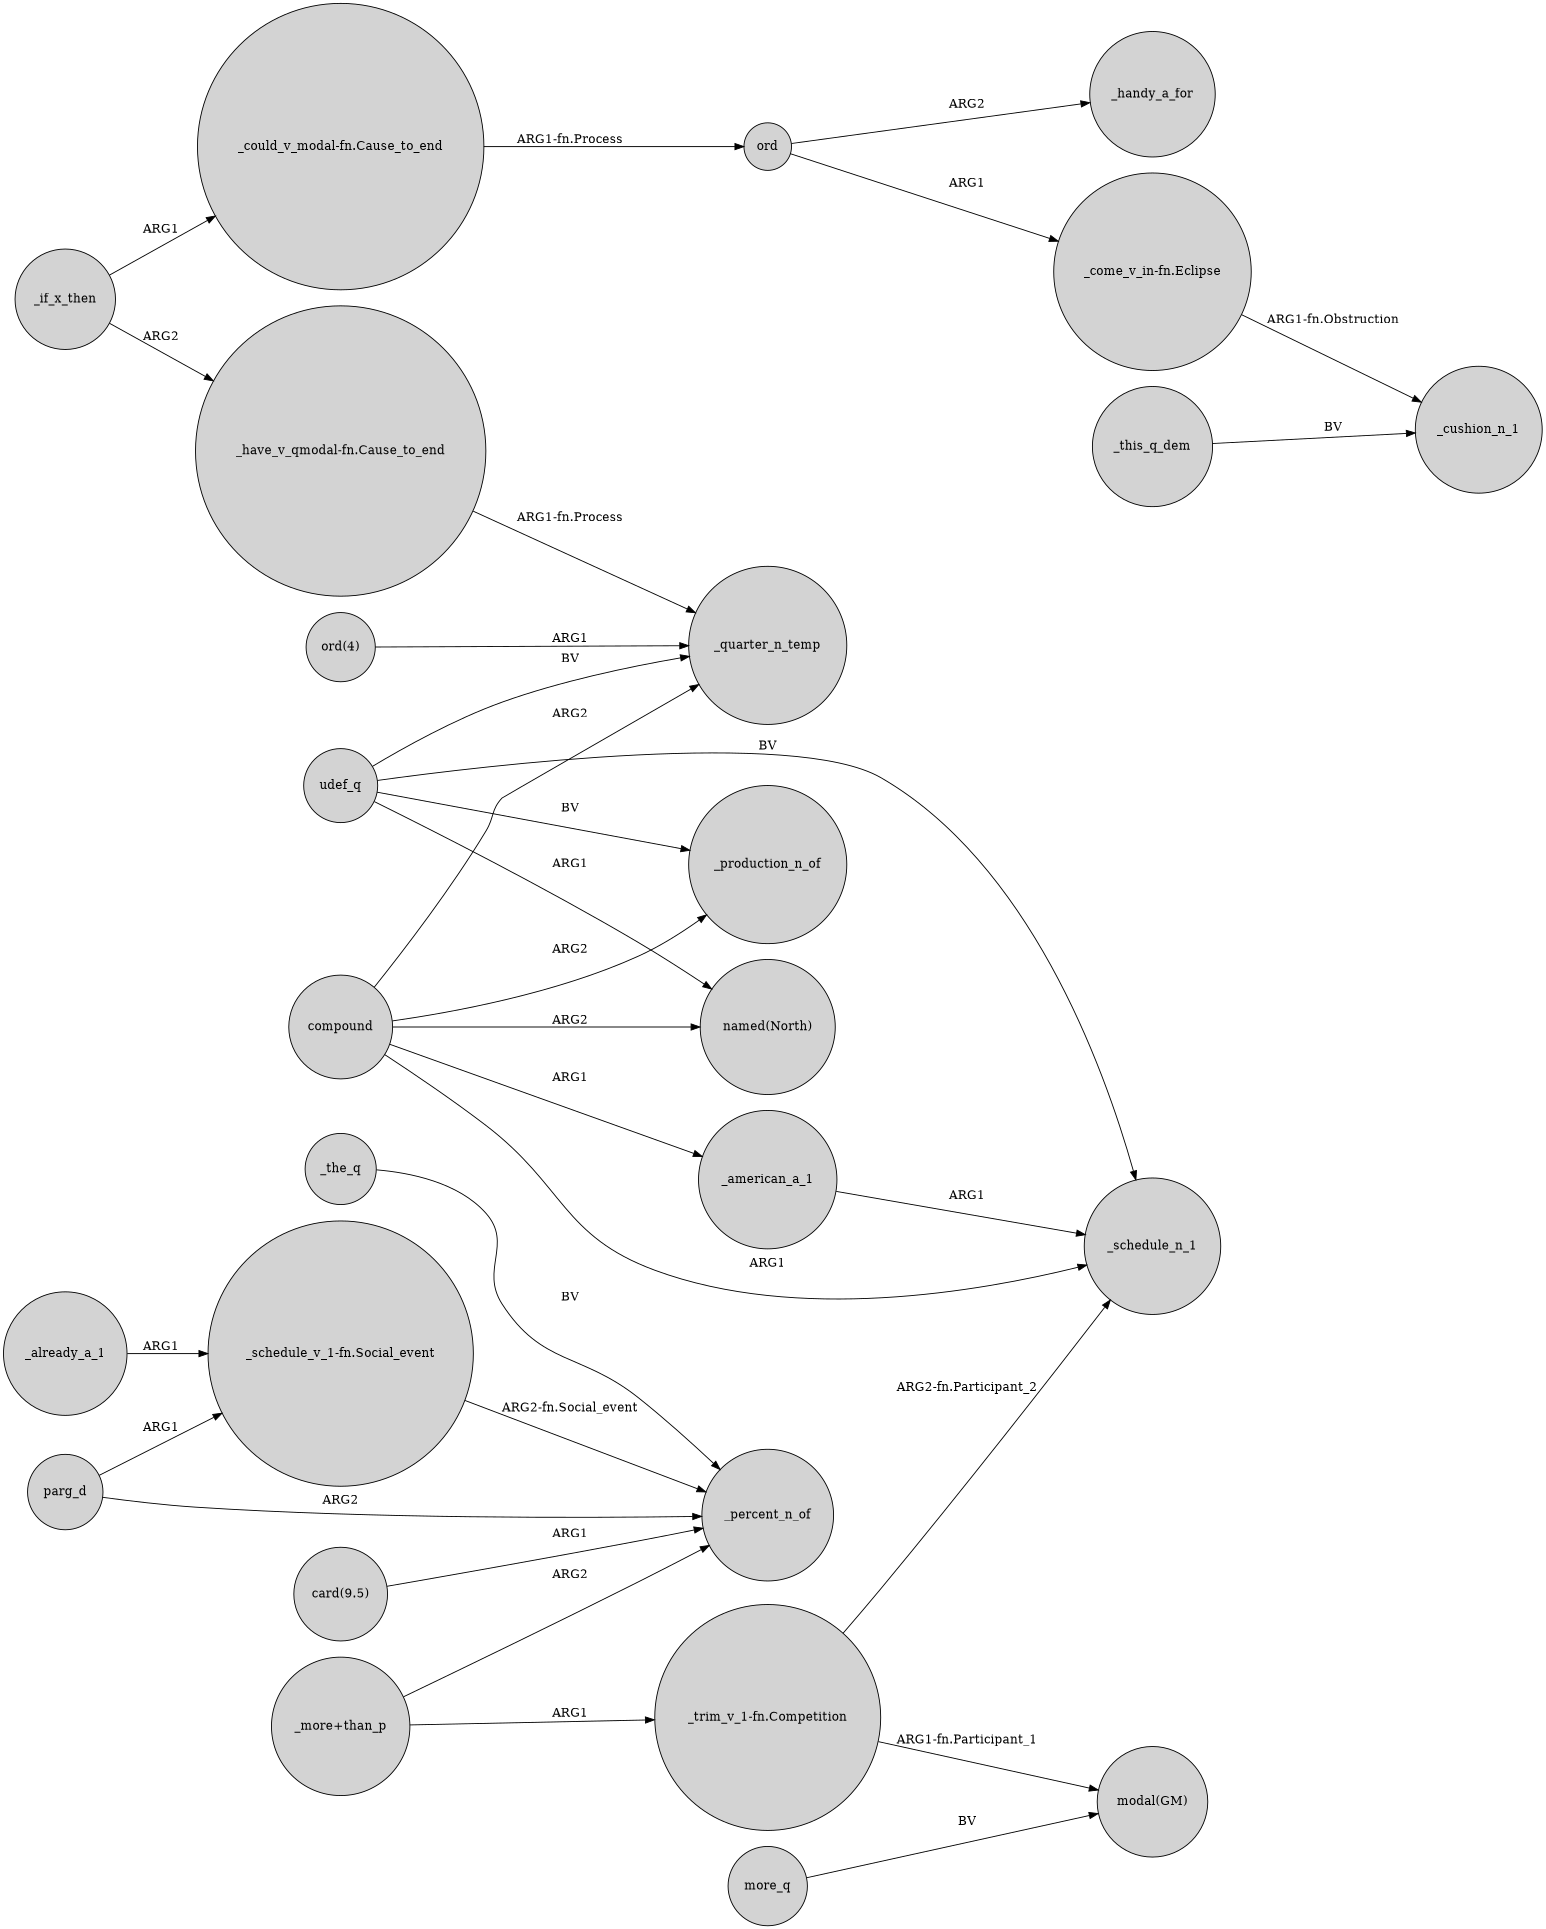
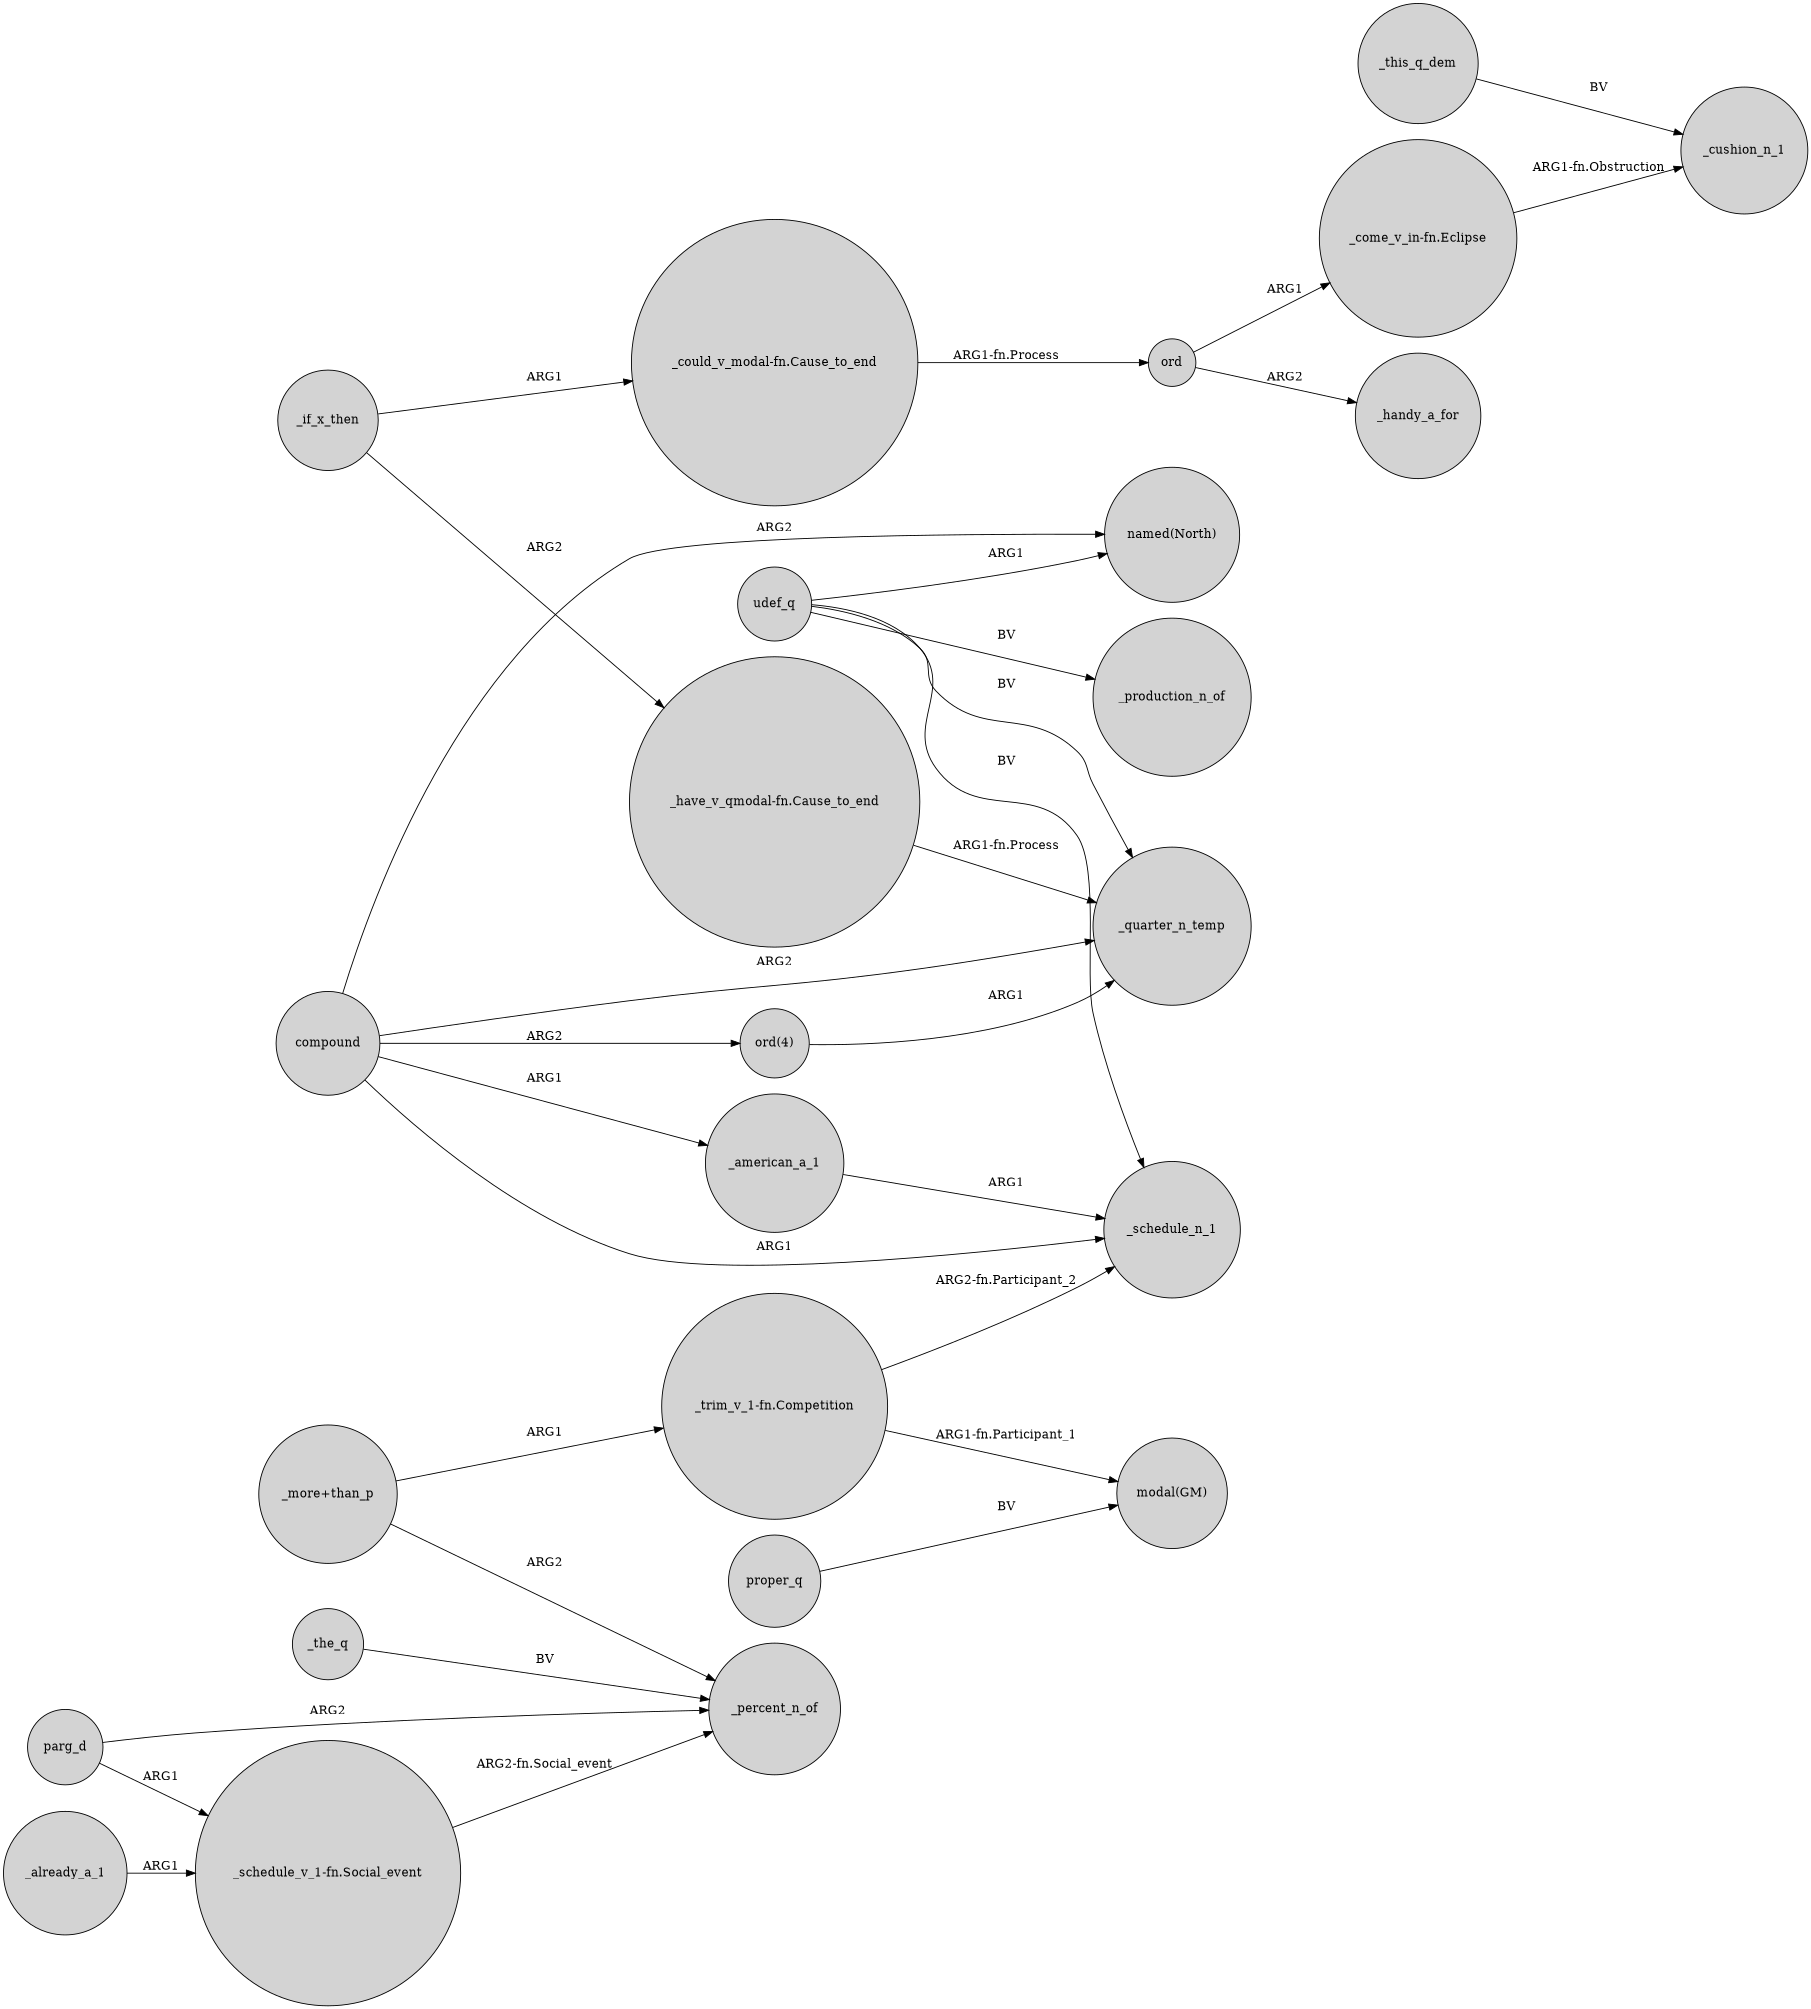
(552, 987) -> (555, 1043)
(341, 1594) -> none
(768, 1886) -> (775, 1581)
